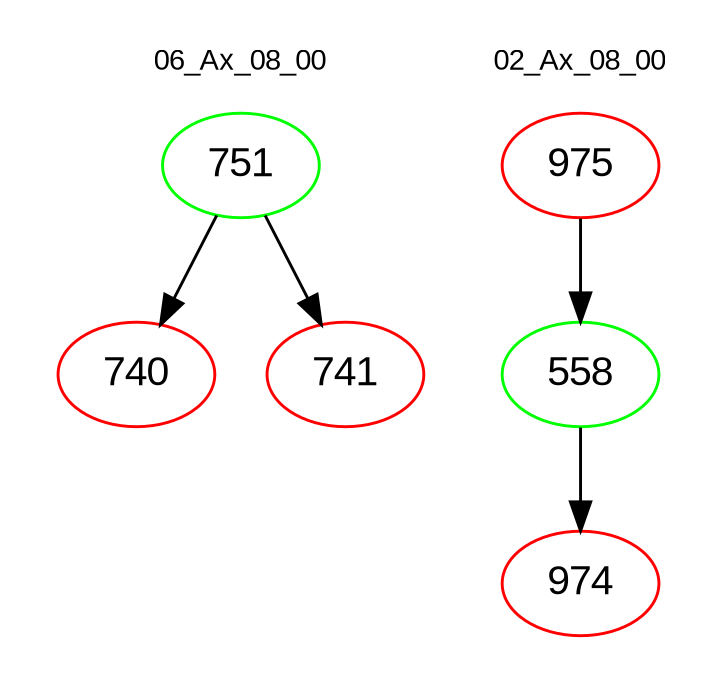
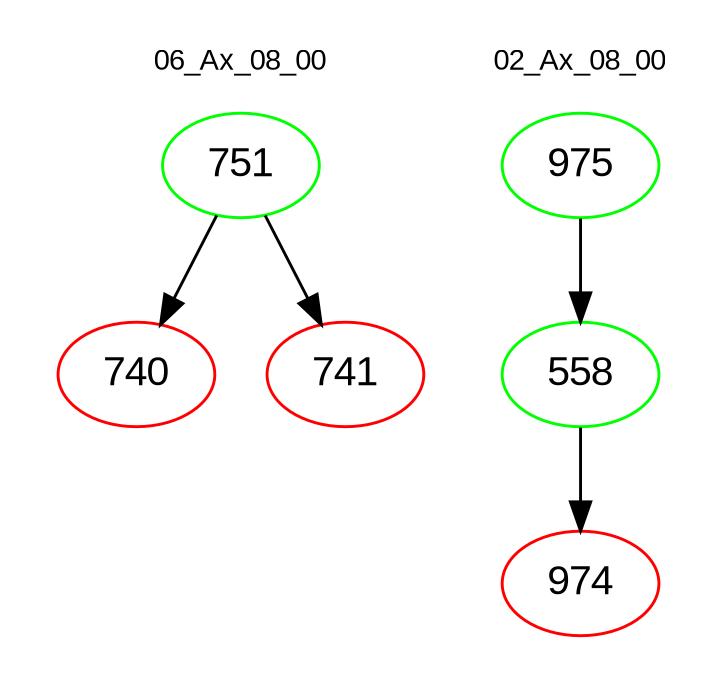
(581, 165) -> (581, 165)
